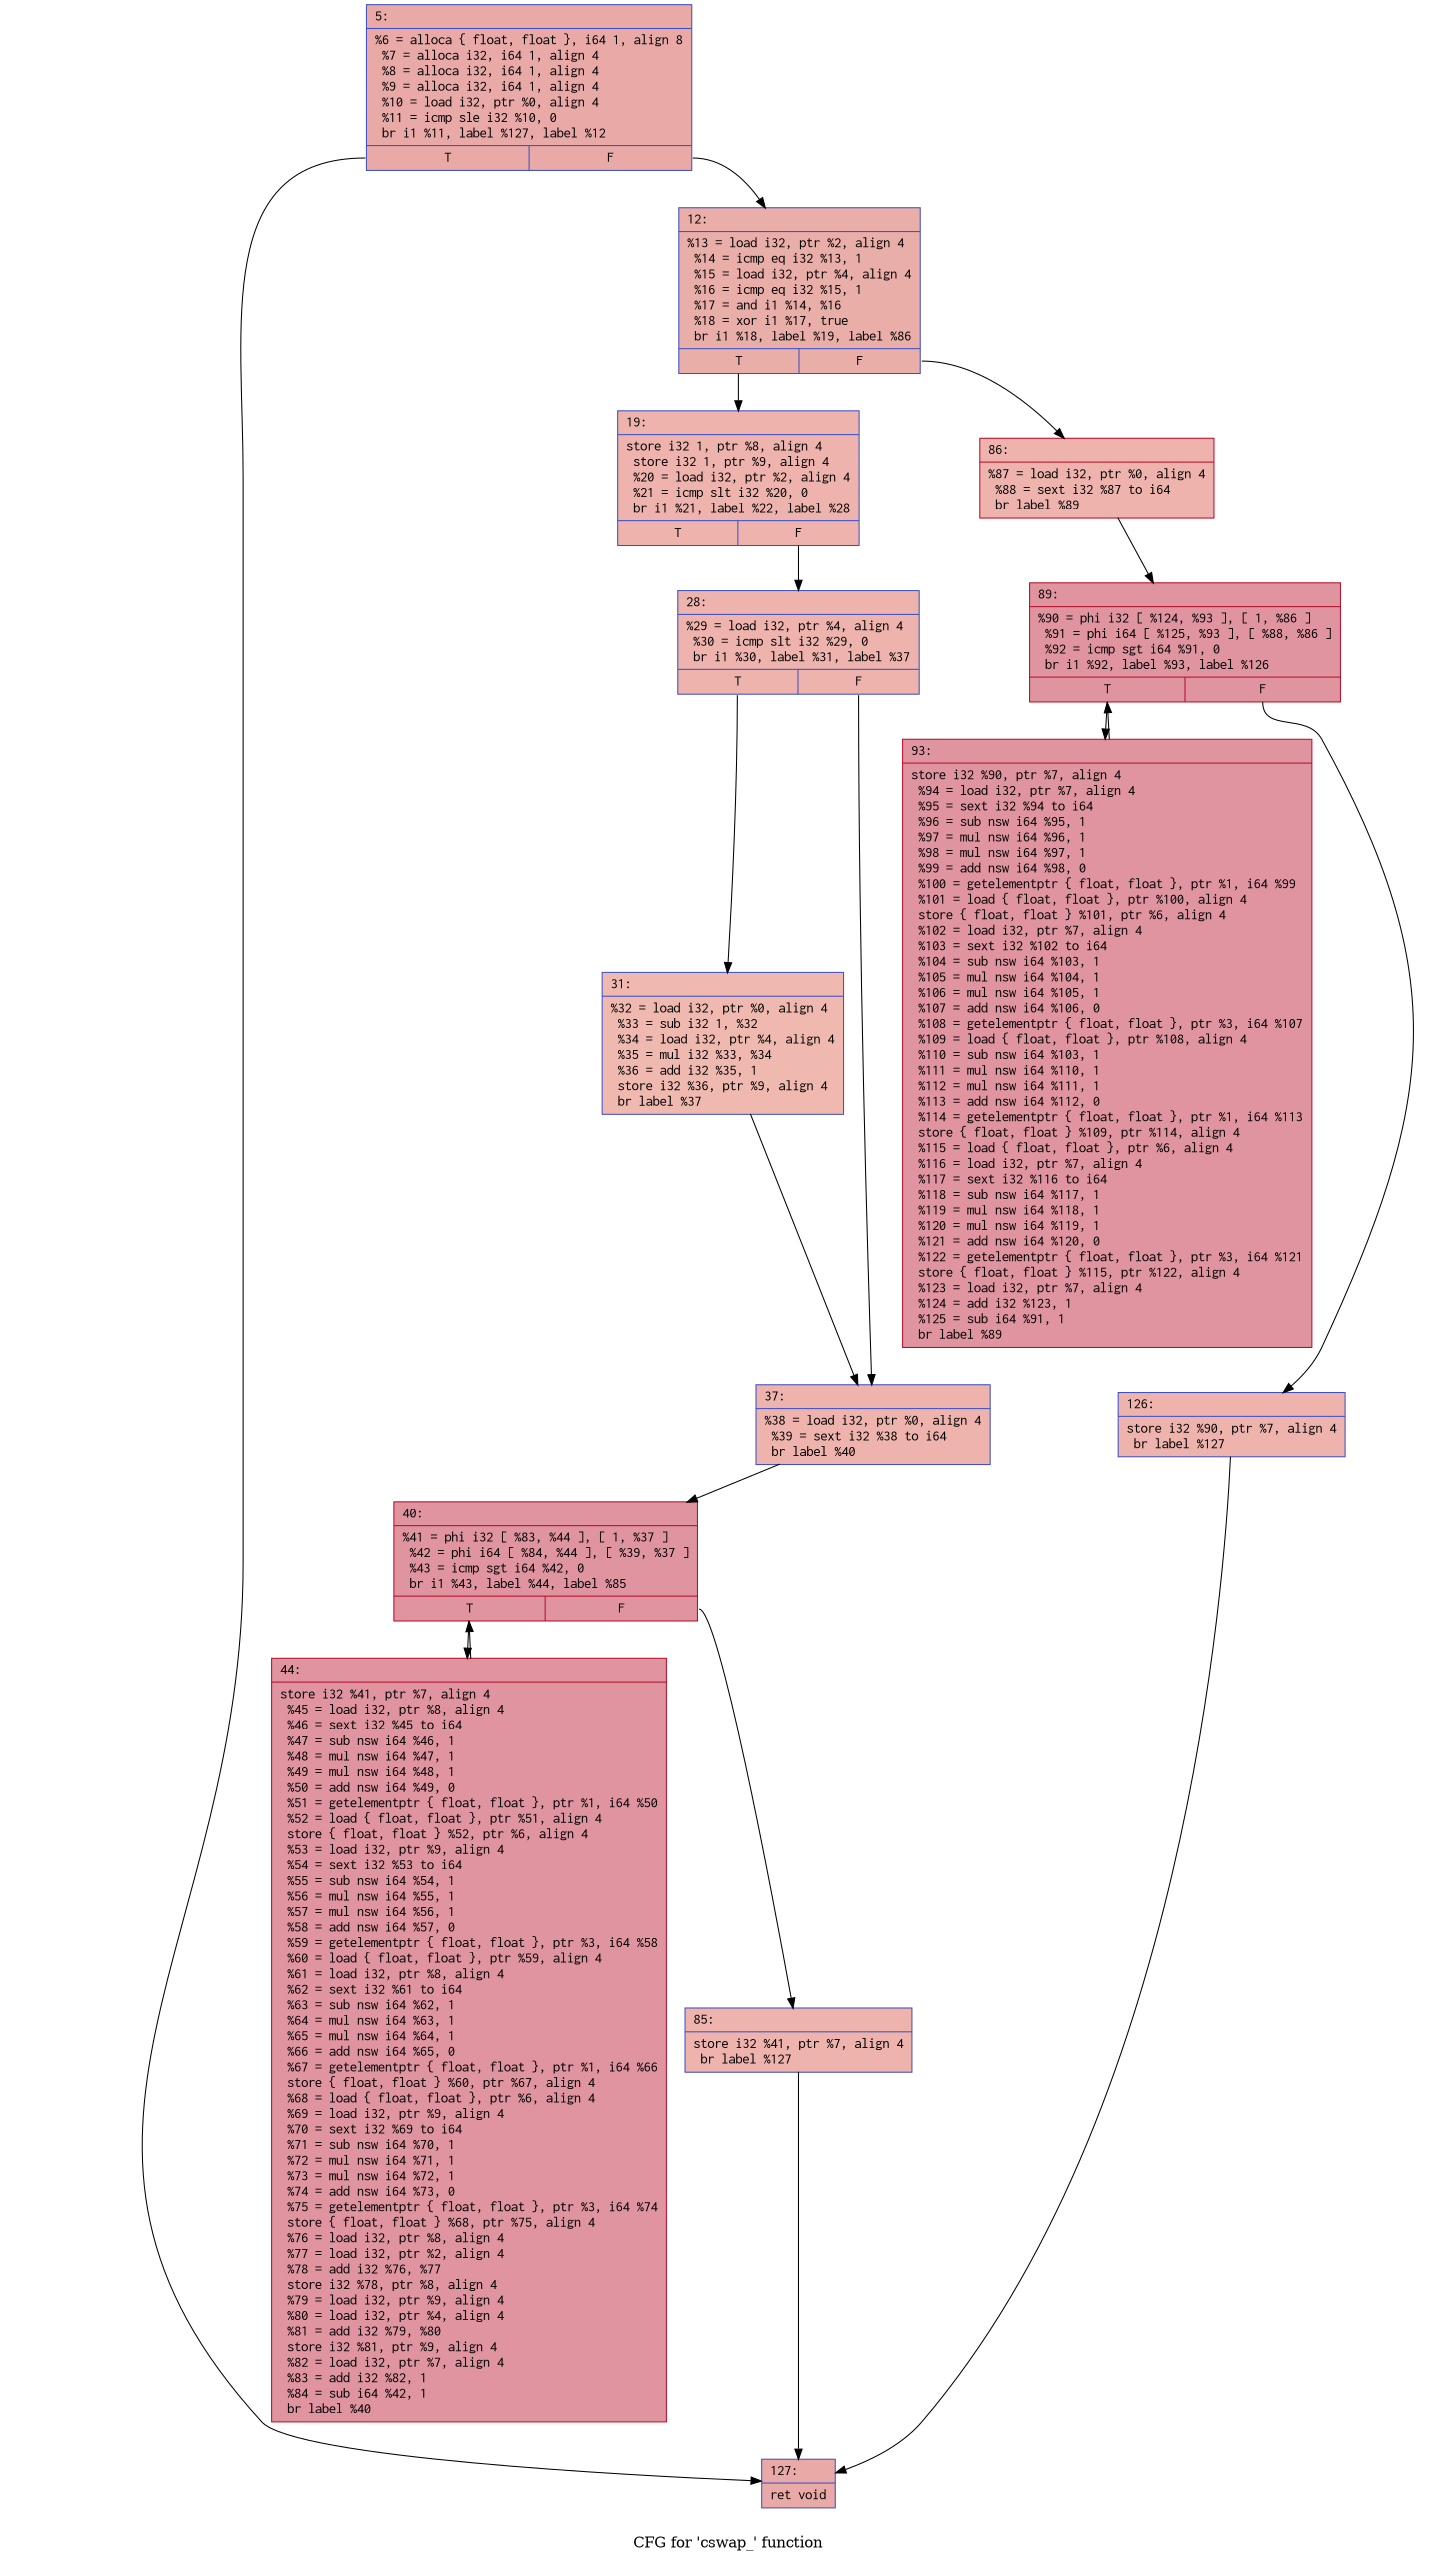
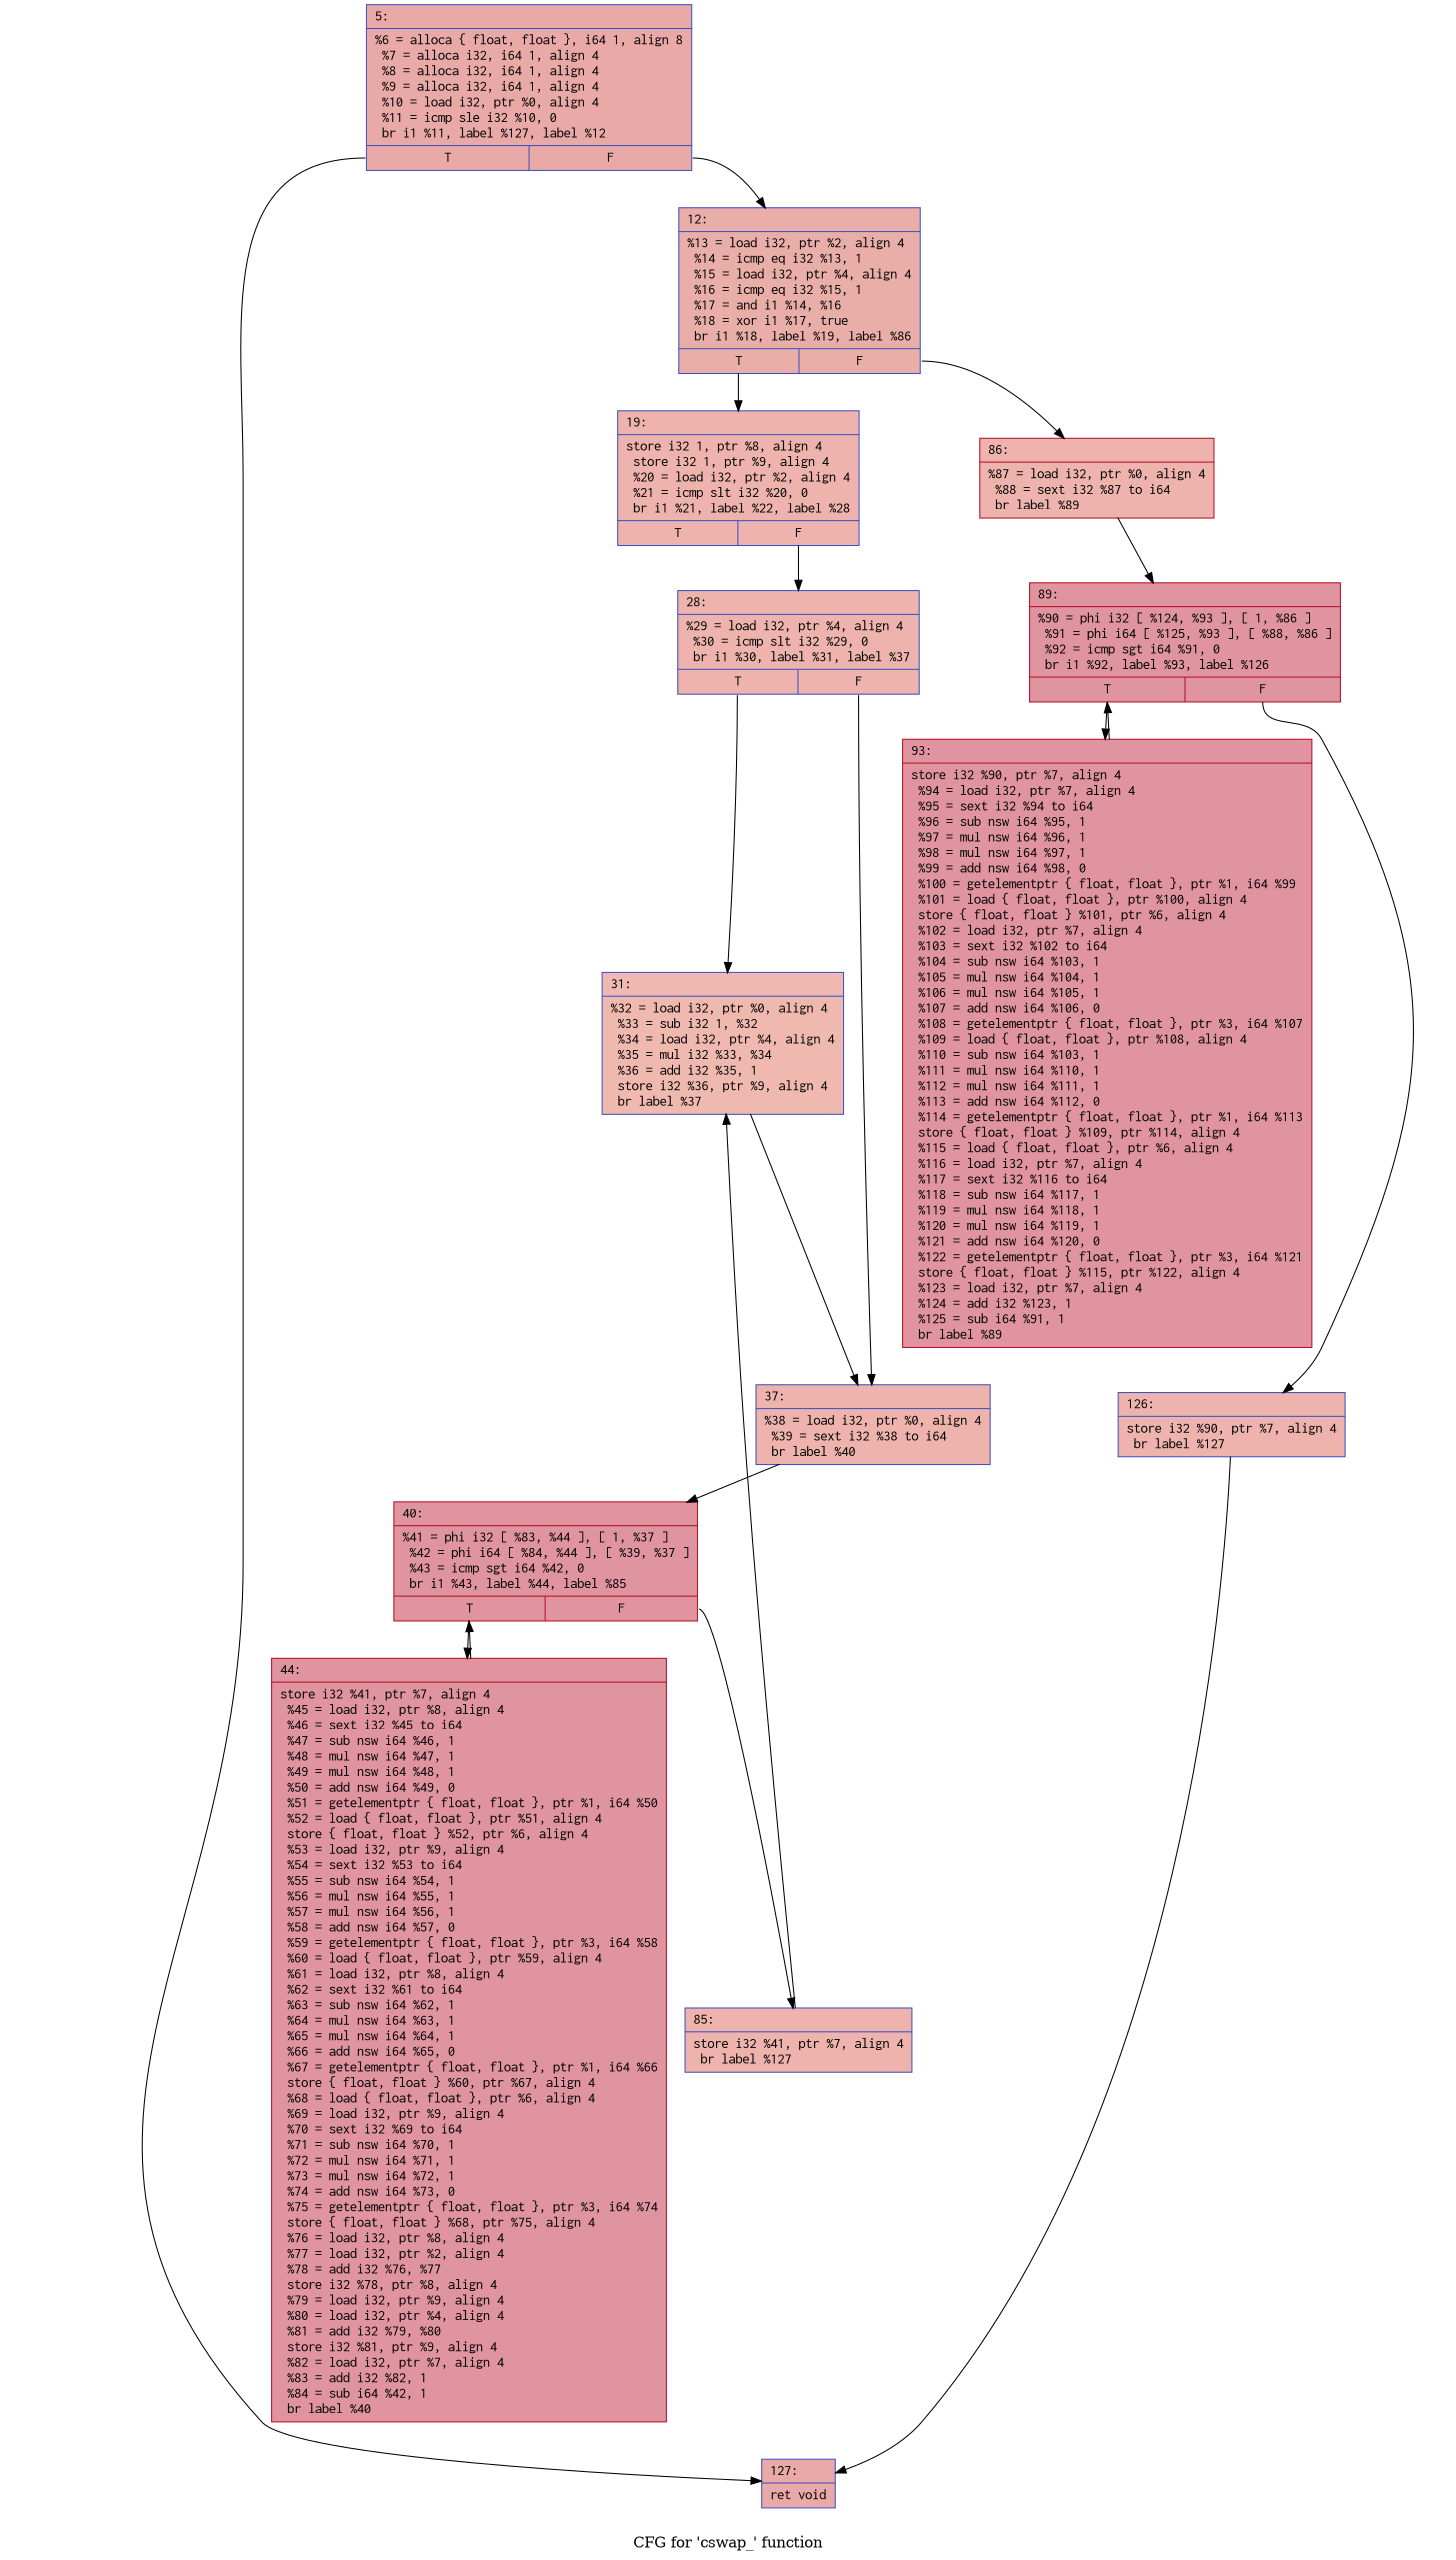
(798, 2260) -> (755, 1567)
